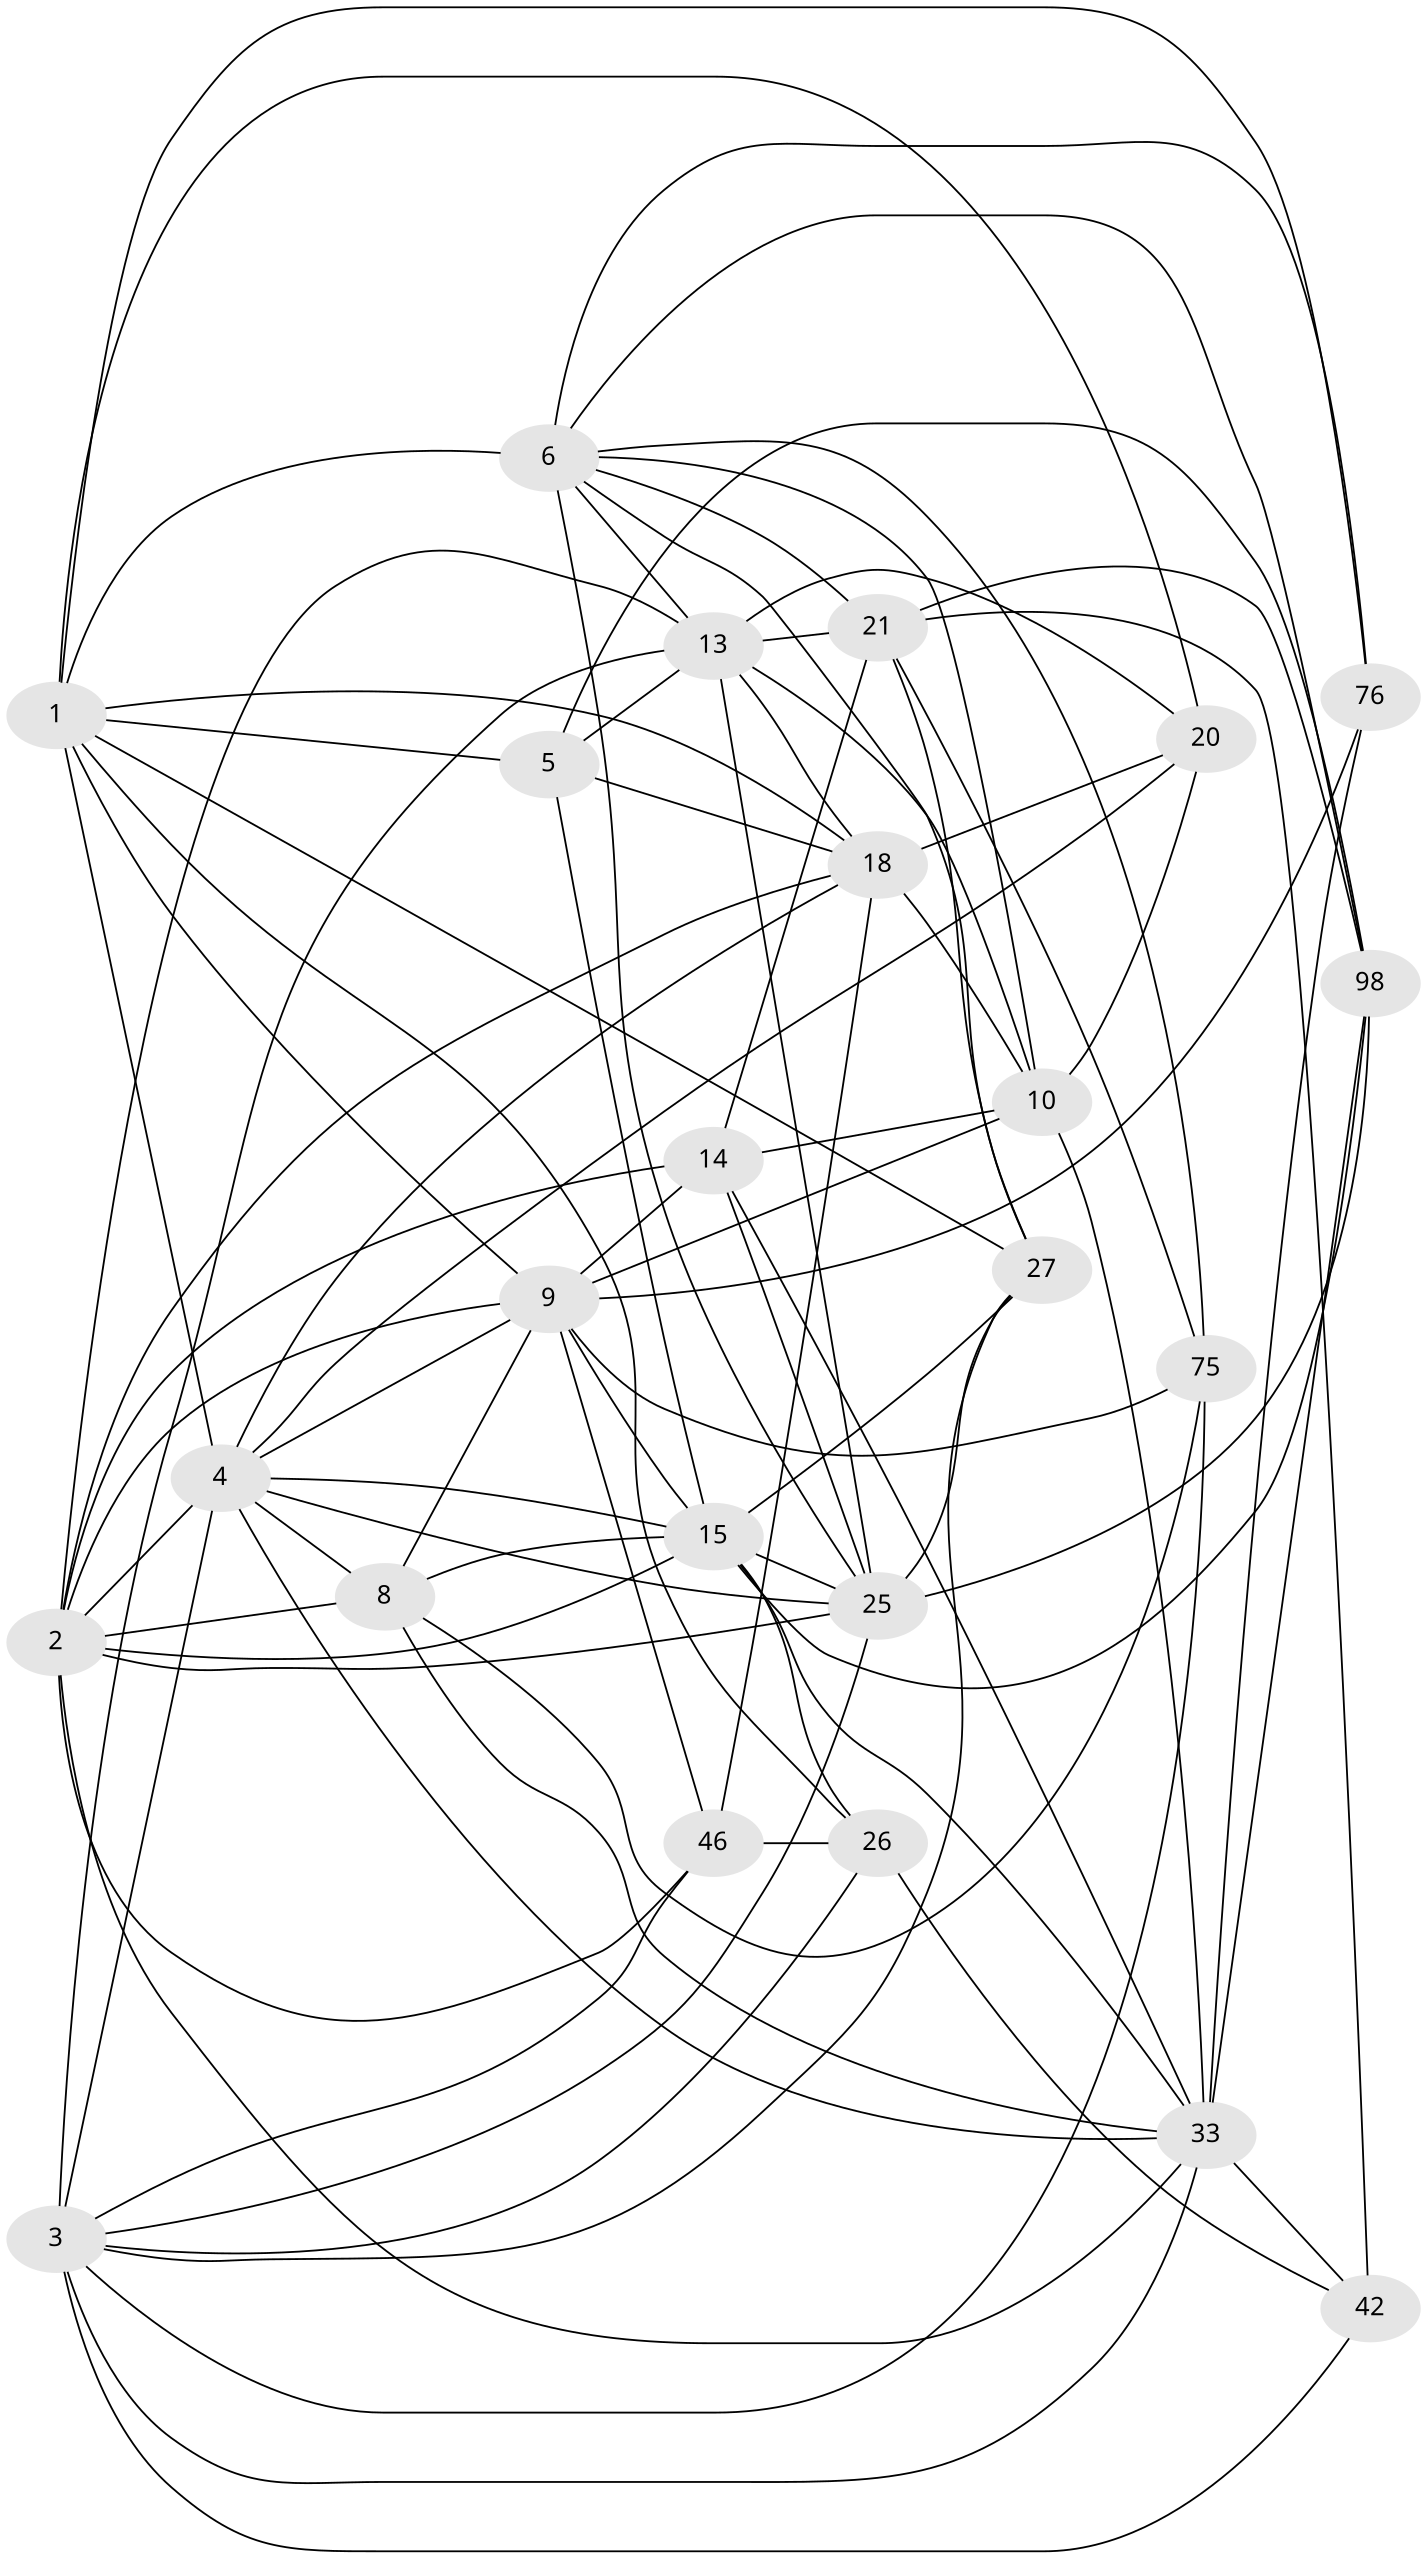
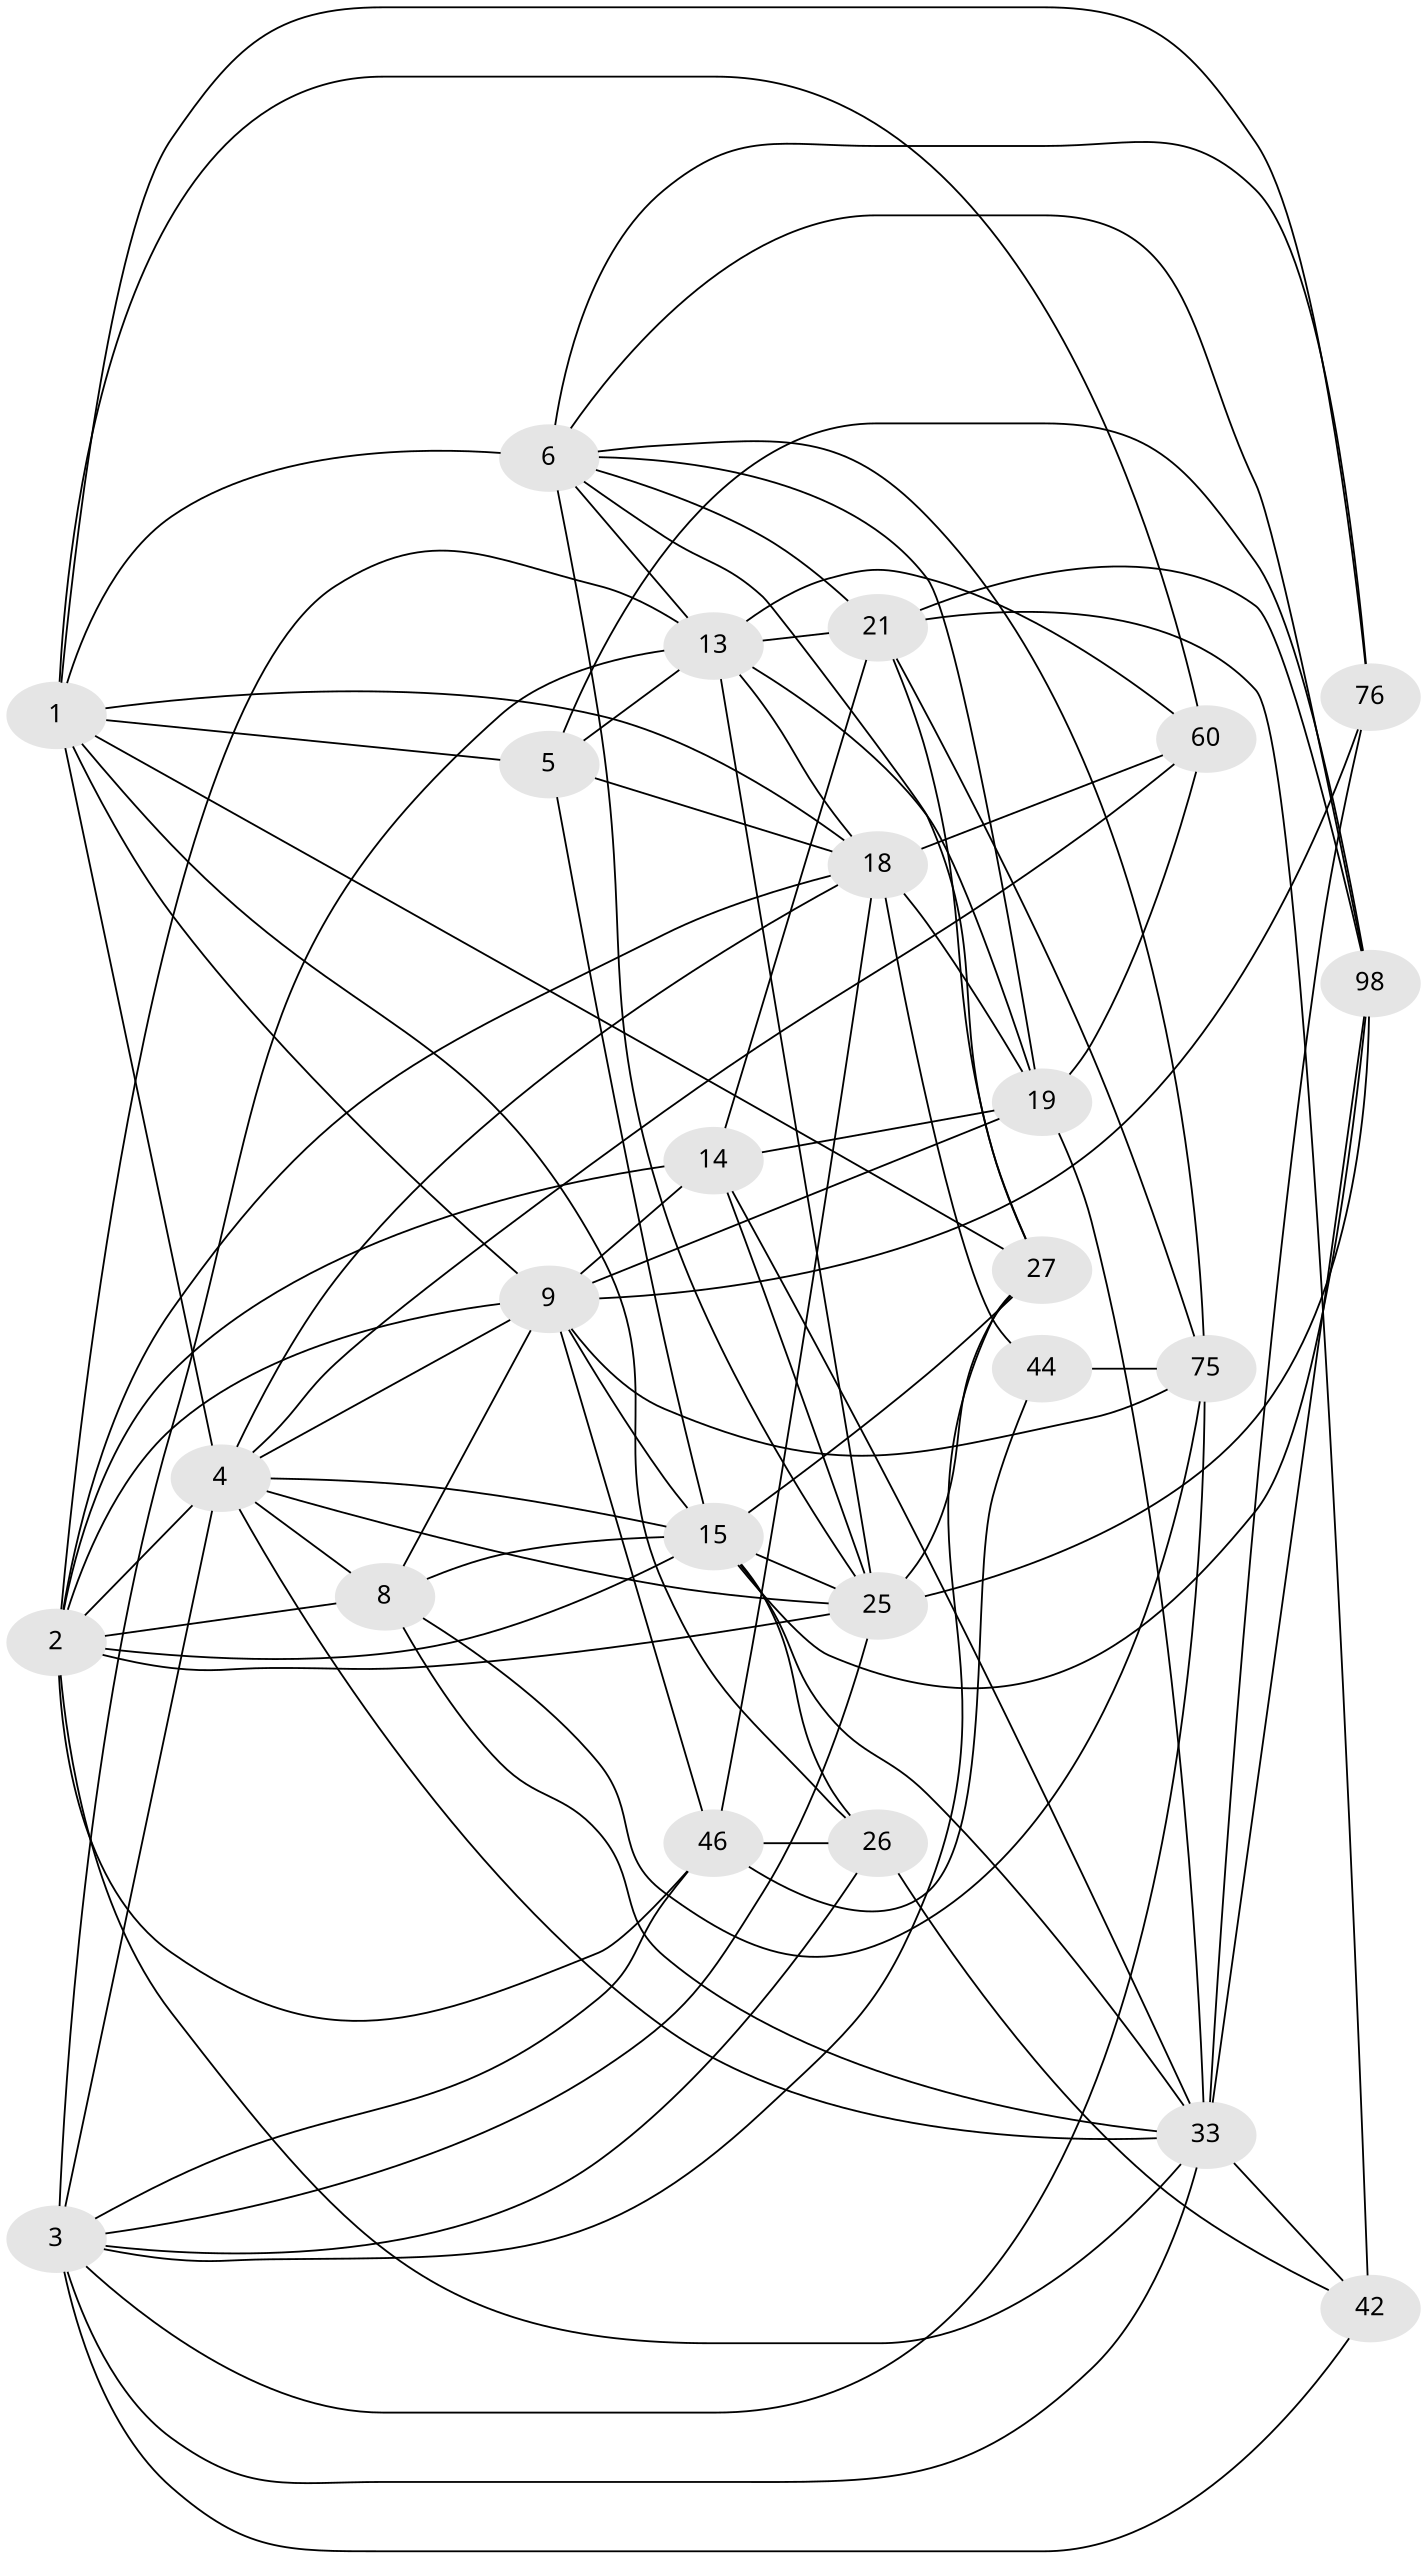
(1206, 739) -> (1206, 739)
(1042, 1102) -> (1042, 1102)
none -> (1042, 1369)
